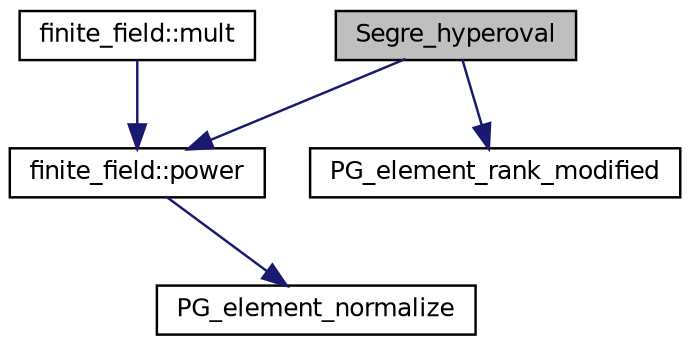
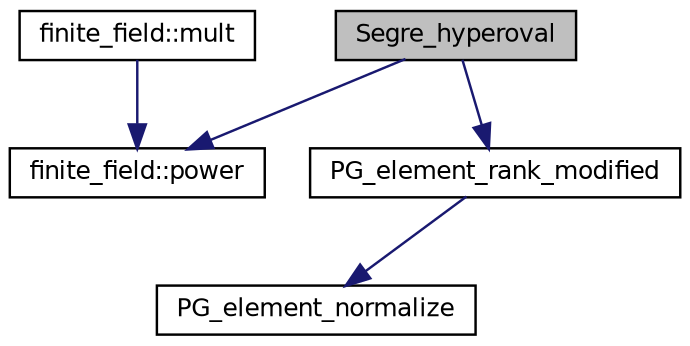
(217, 234) -> (416, 234)
